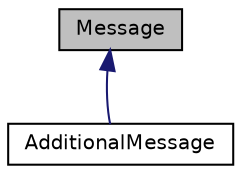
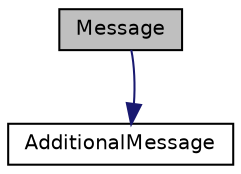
(107, 97) -> (134, 77)
